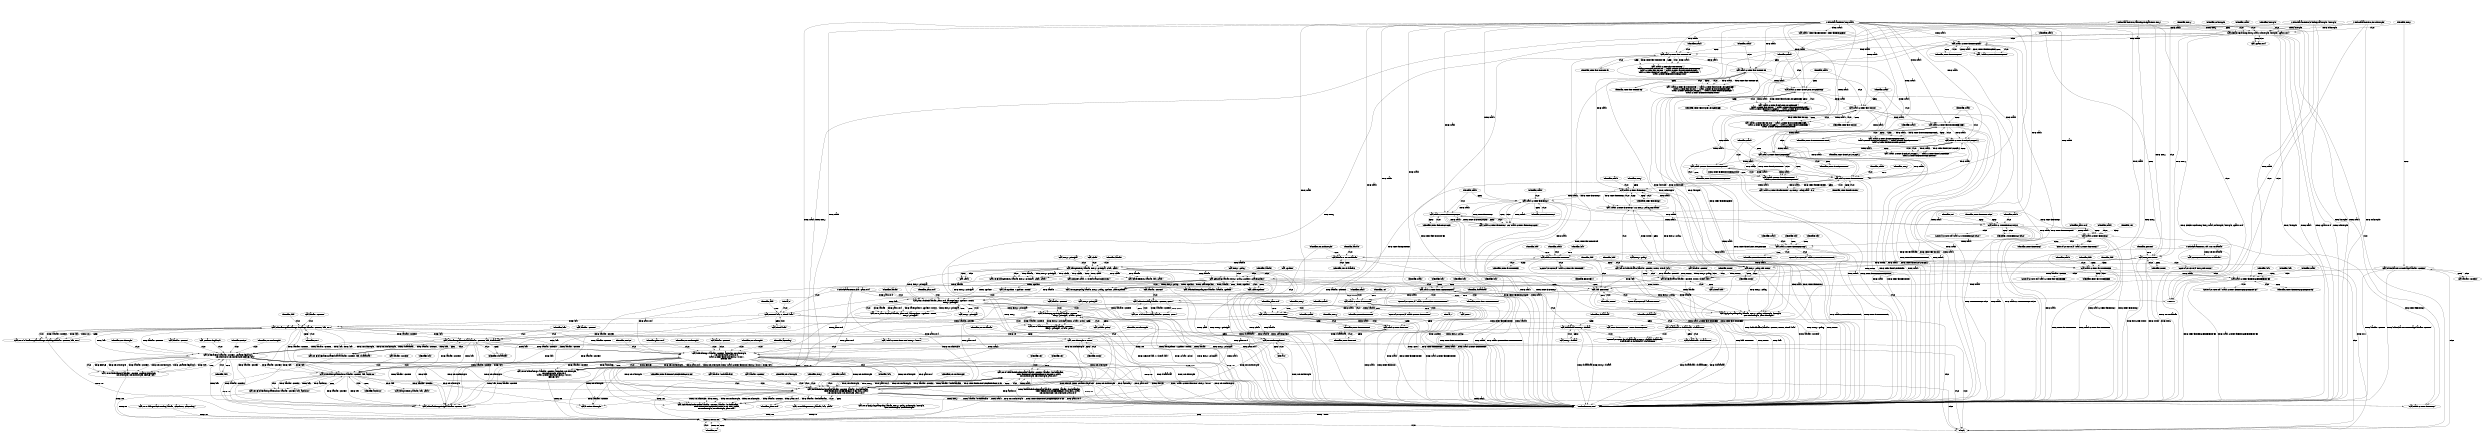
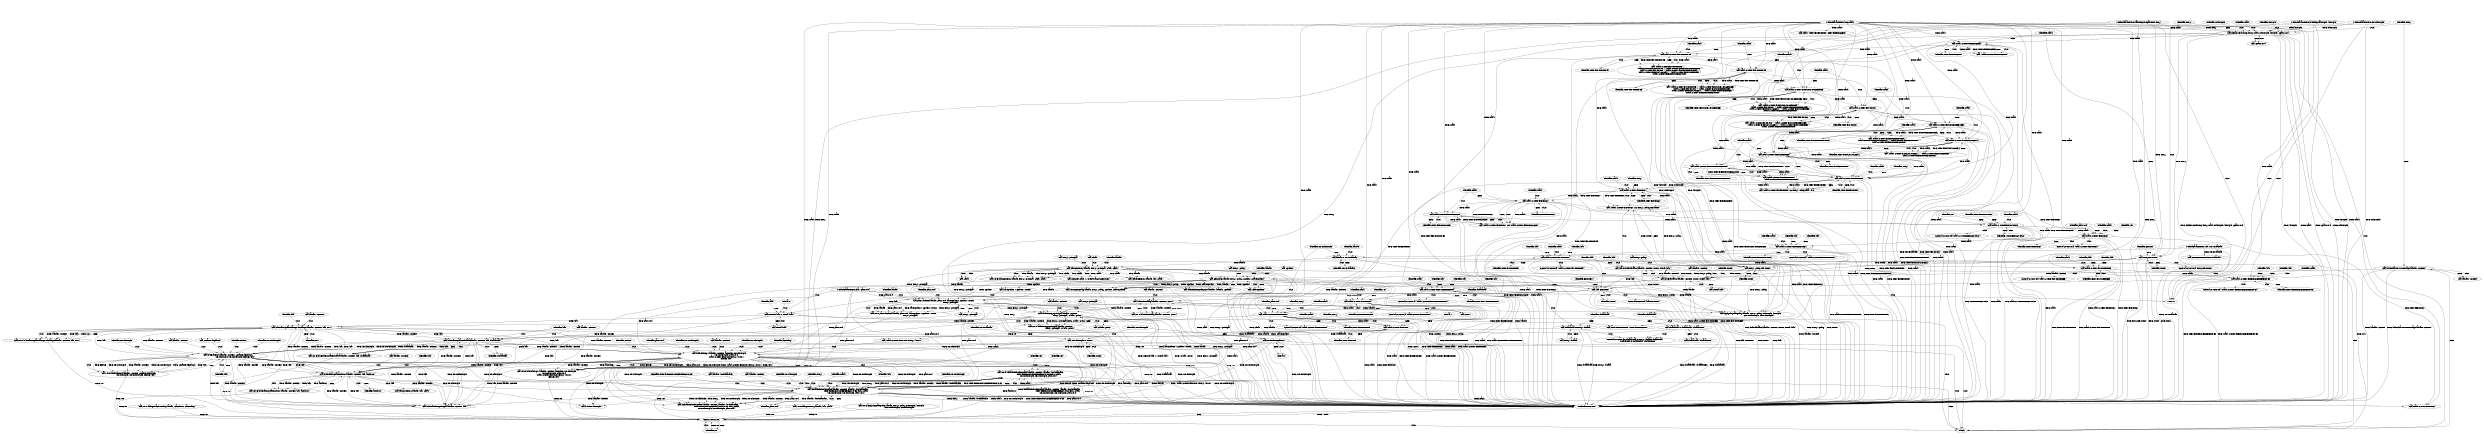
none -> (1317, 309)
none -> (1306, 327)
